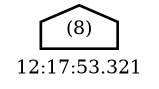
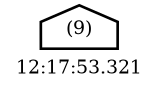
(79, 29) -> (79, 29)
